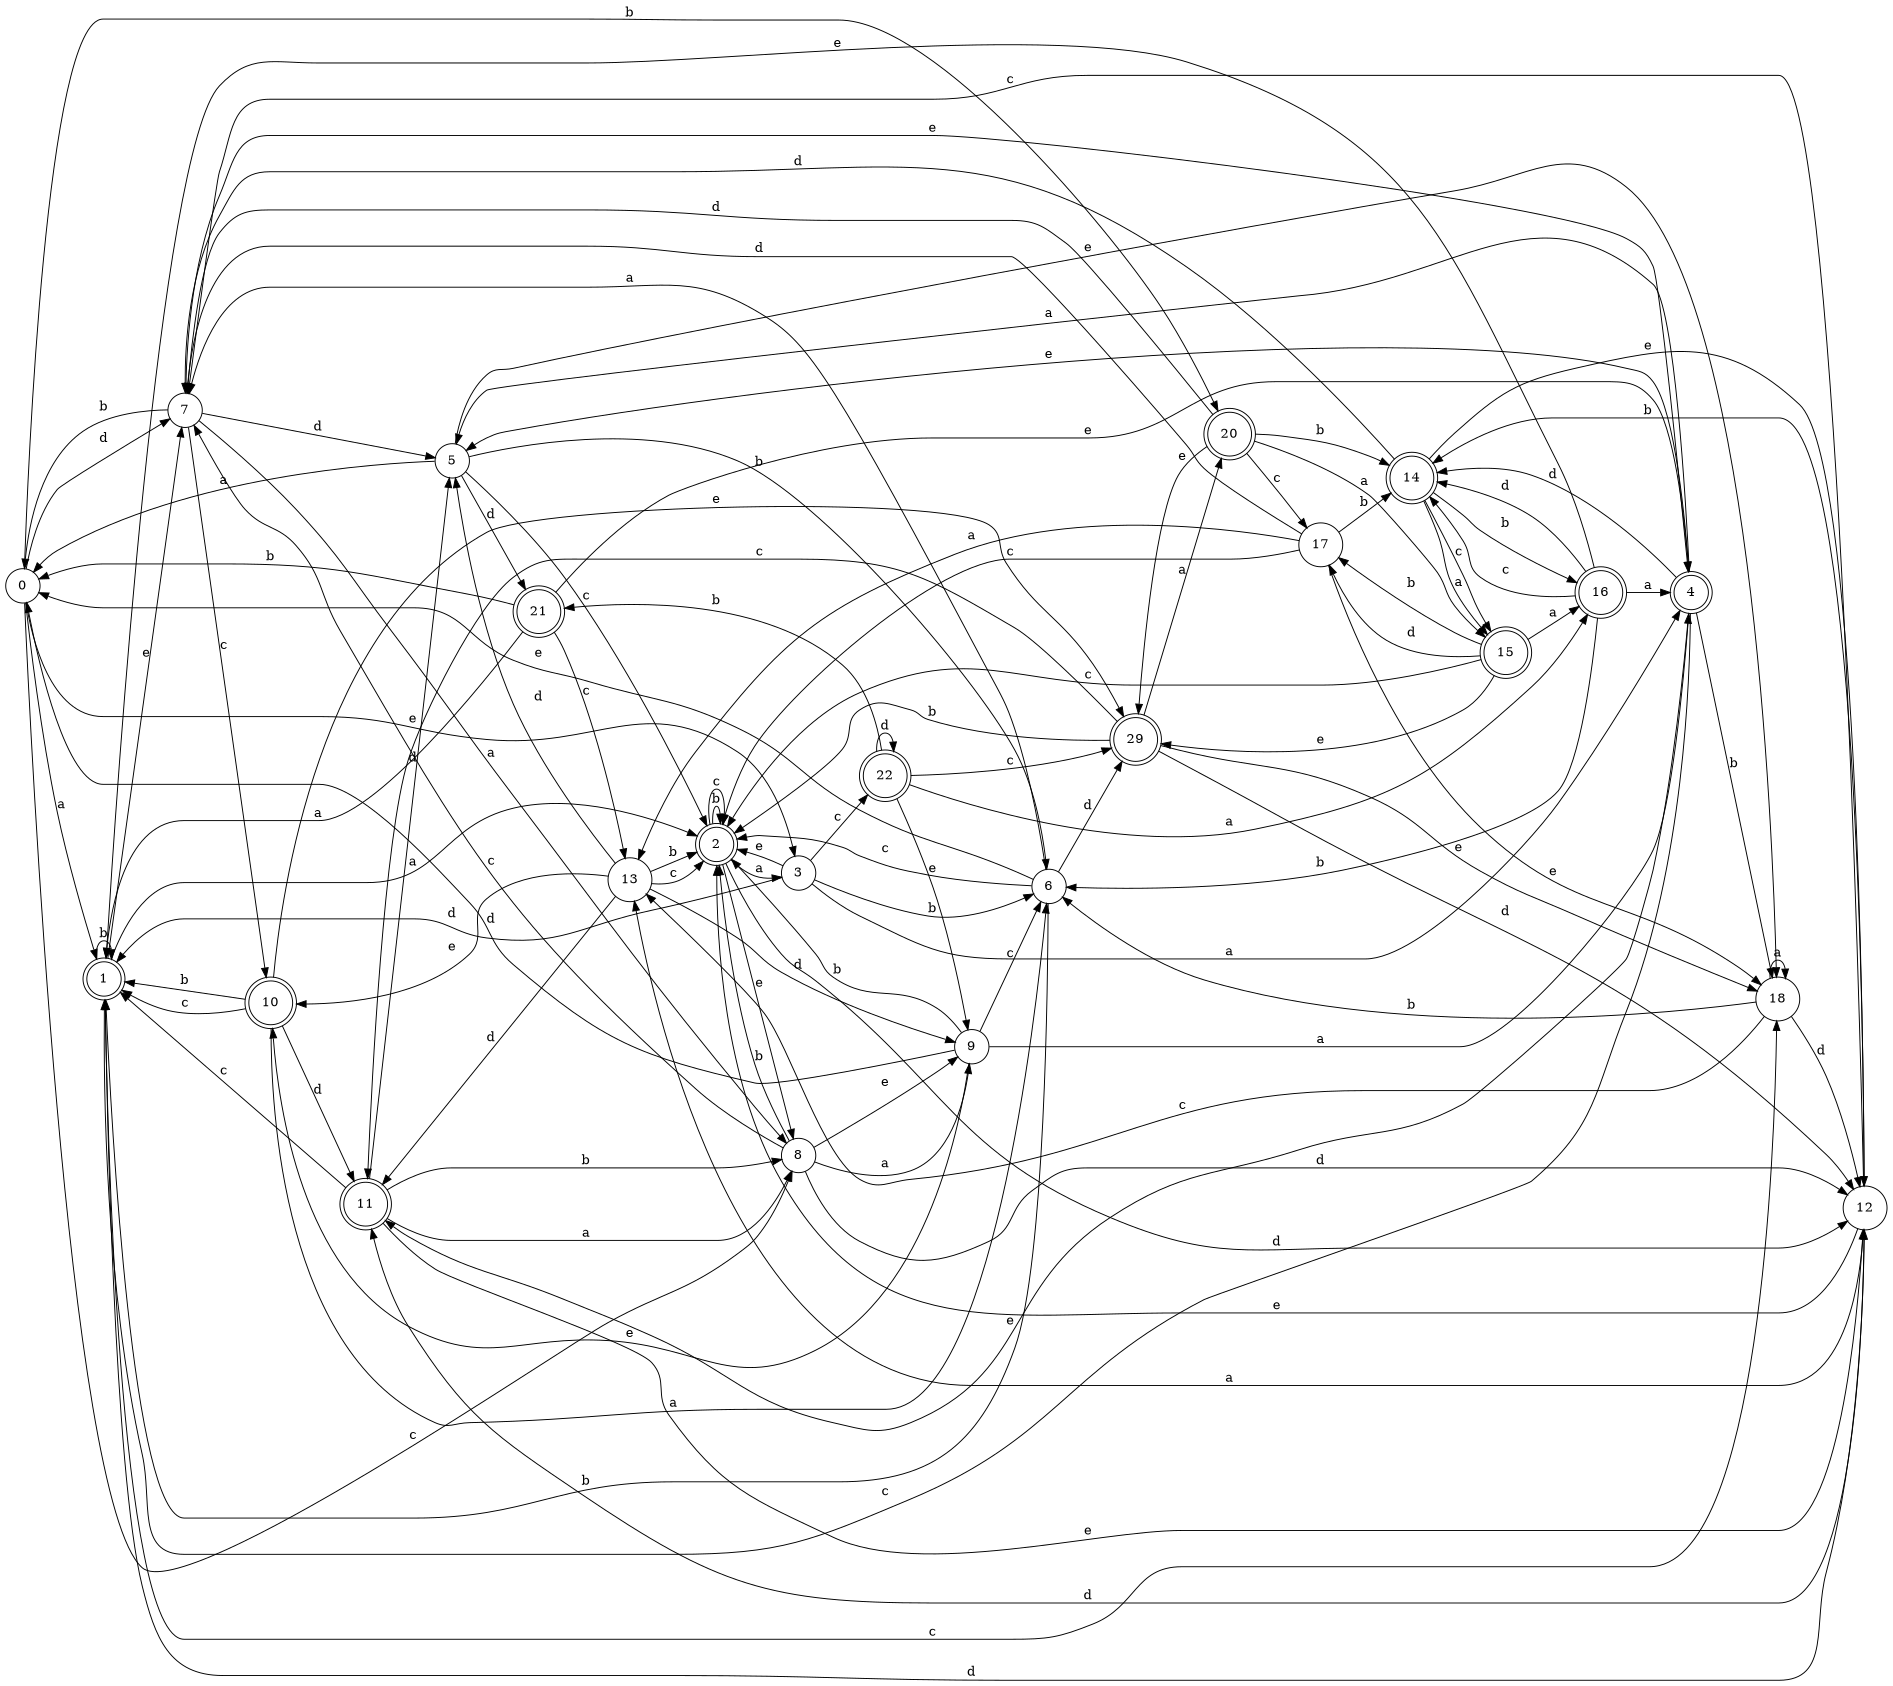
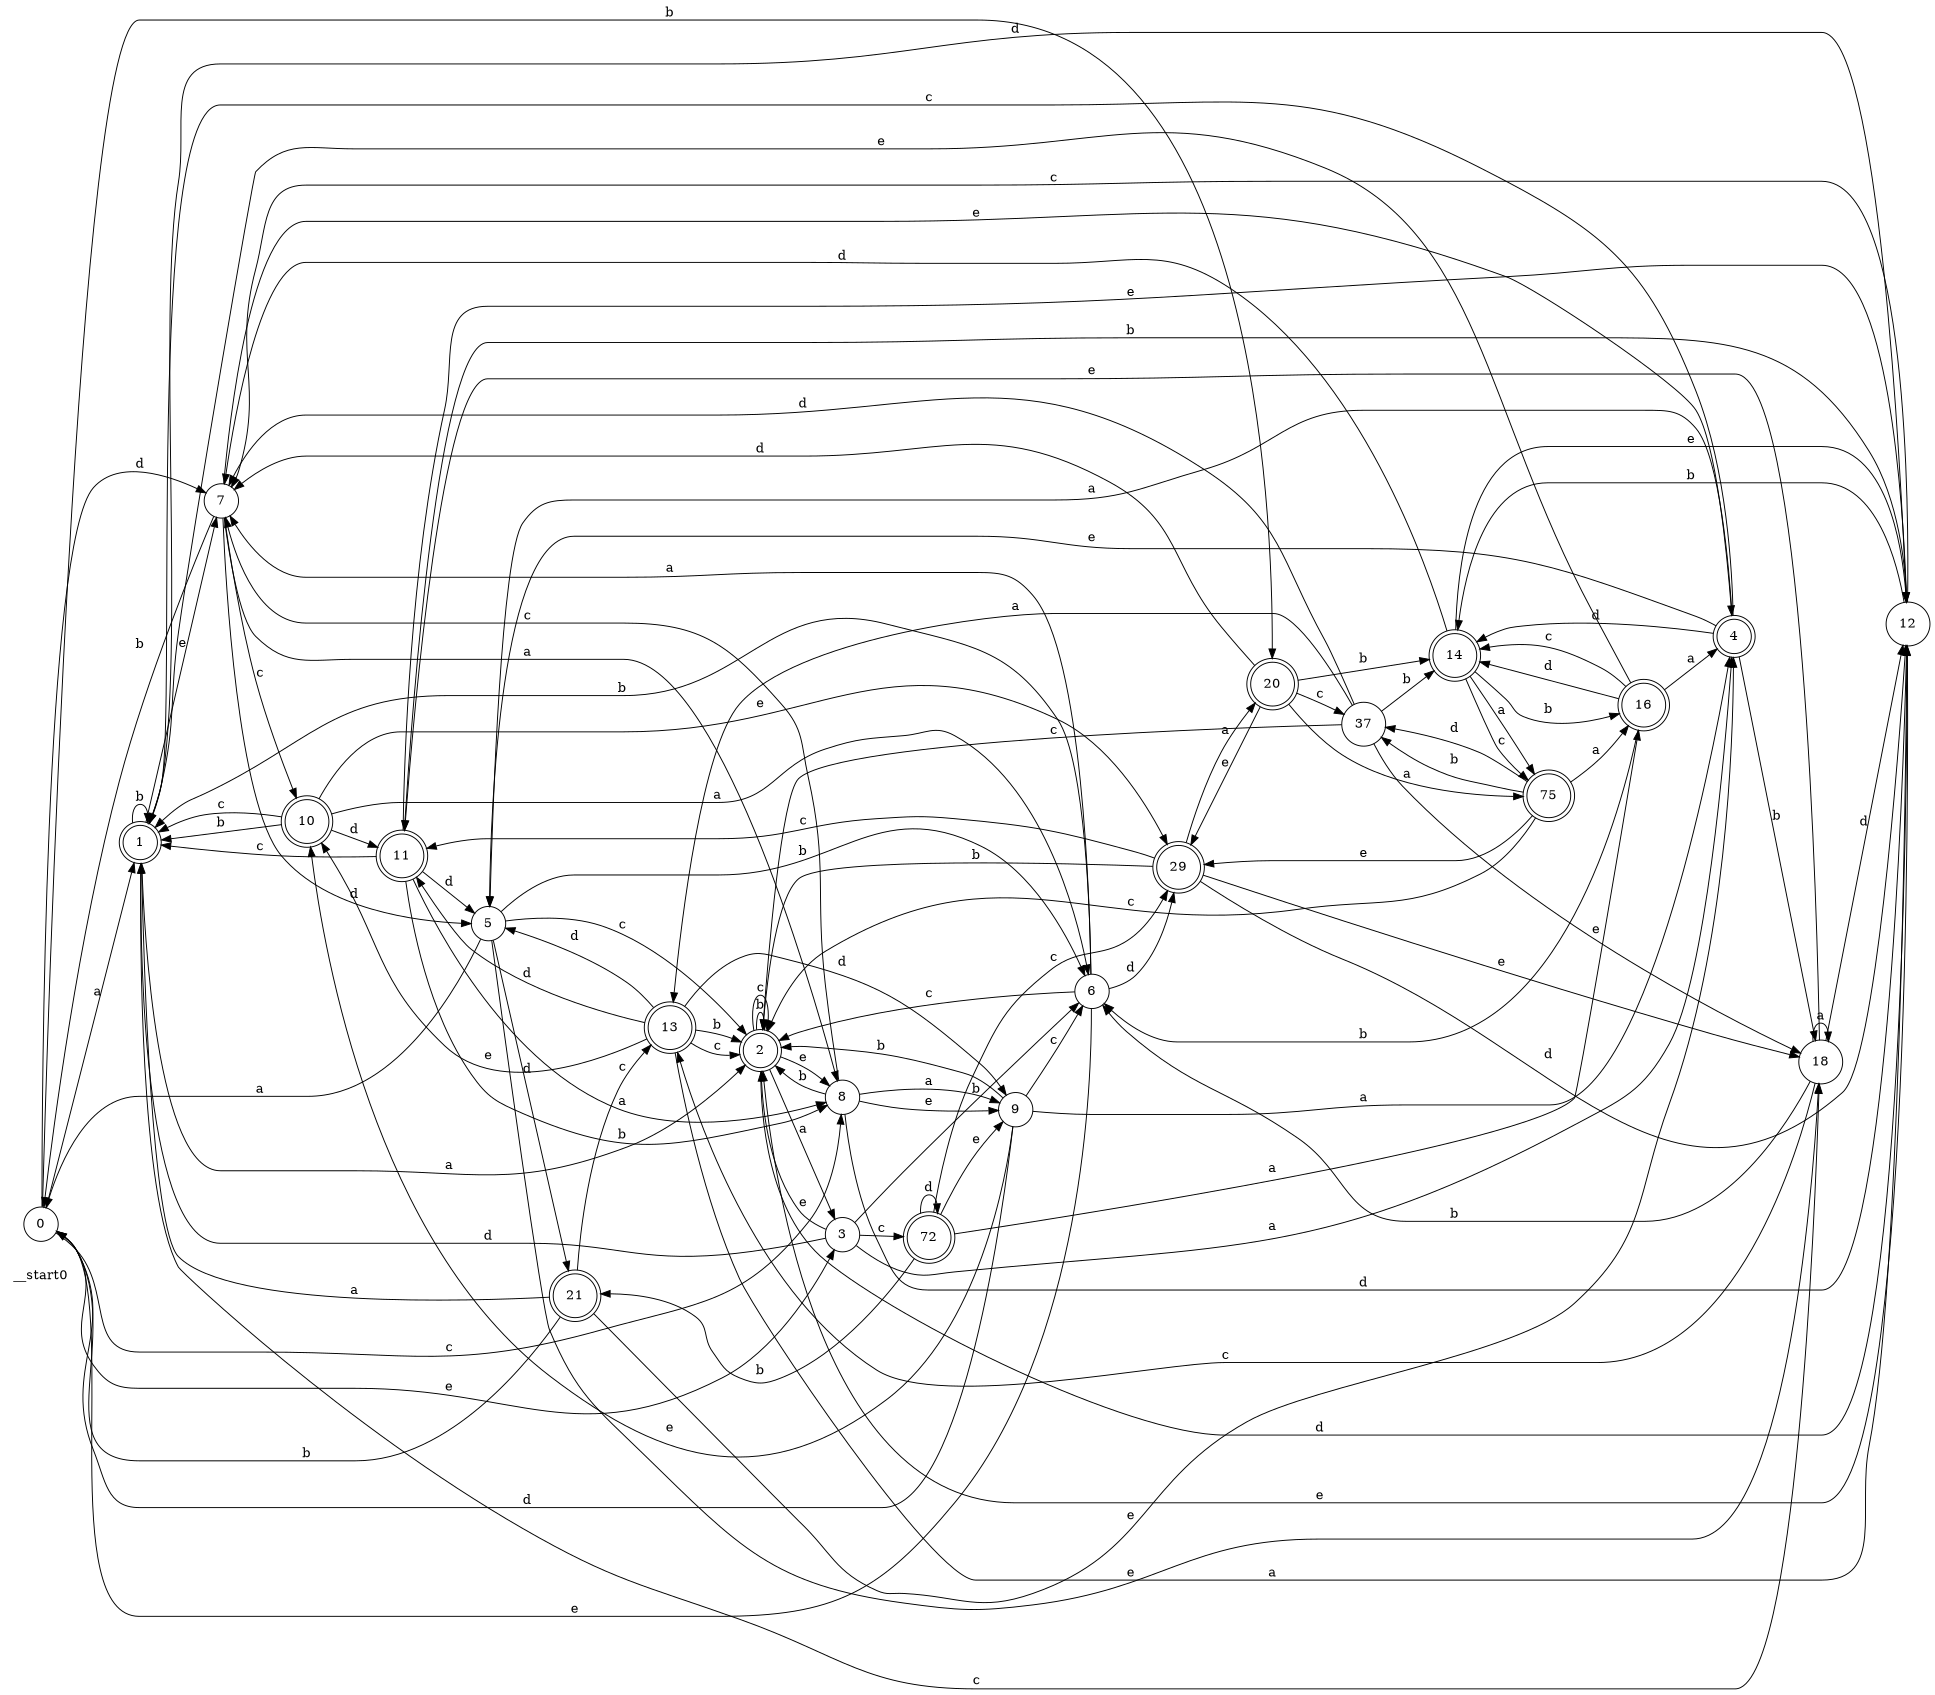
(1321, 545) -> (1364, 724)
(1506, 653) -> (1549, 796)
(885, 776) -> (929, 1238)
(630, 880) -> (670, 1028)
(1149, 1195) -> (1224, 377)
none -> (41, 1276)
(1159, 1385) -> (1563, 1580)
(1088, 1596) -> (1131, 331)
